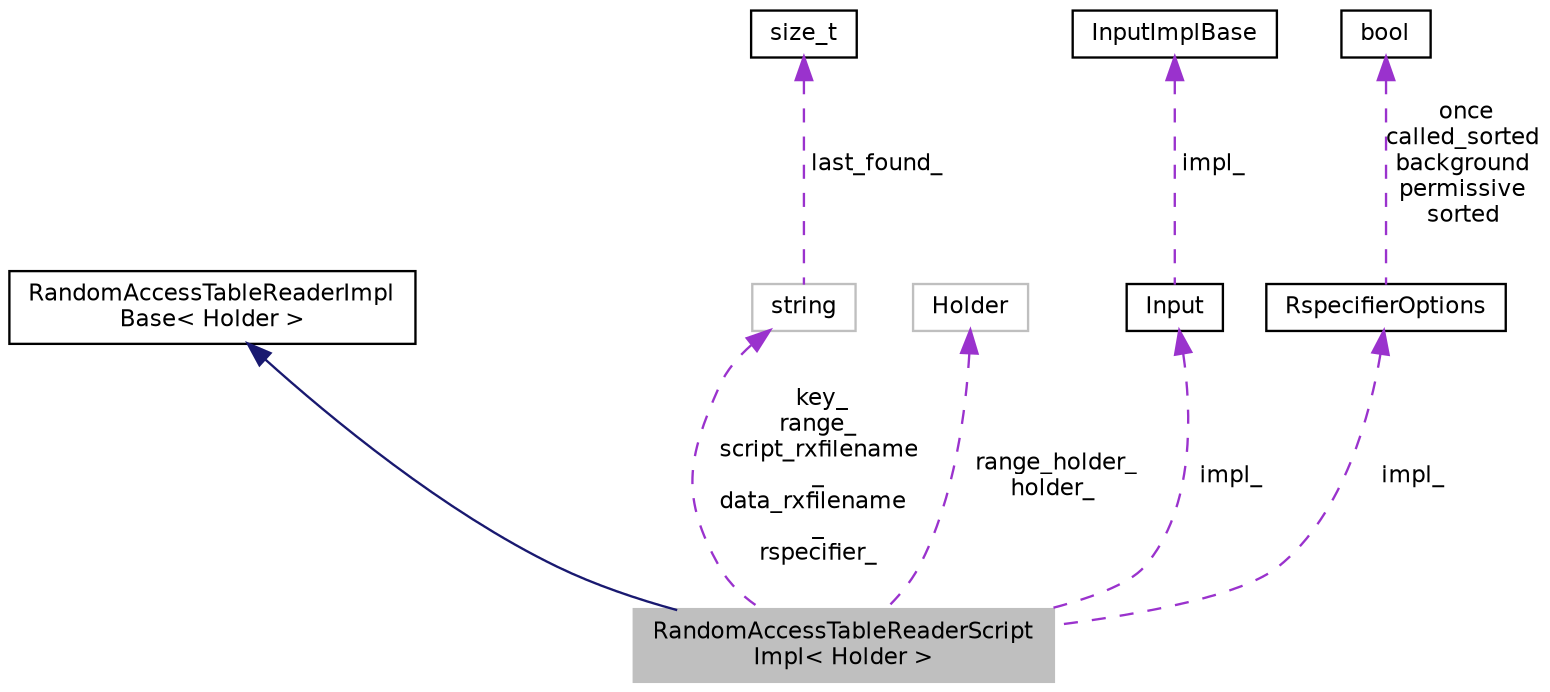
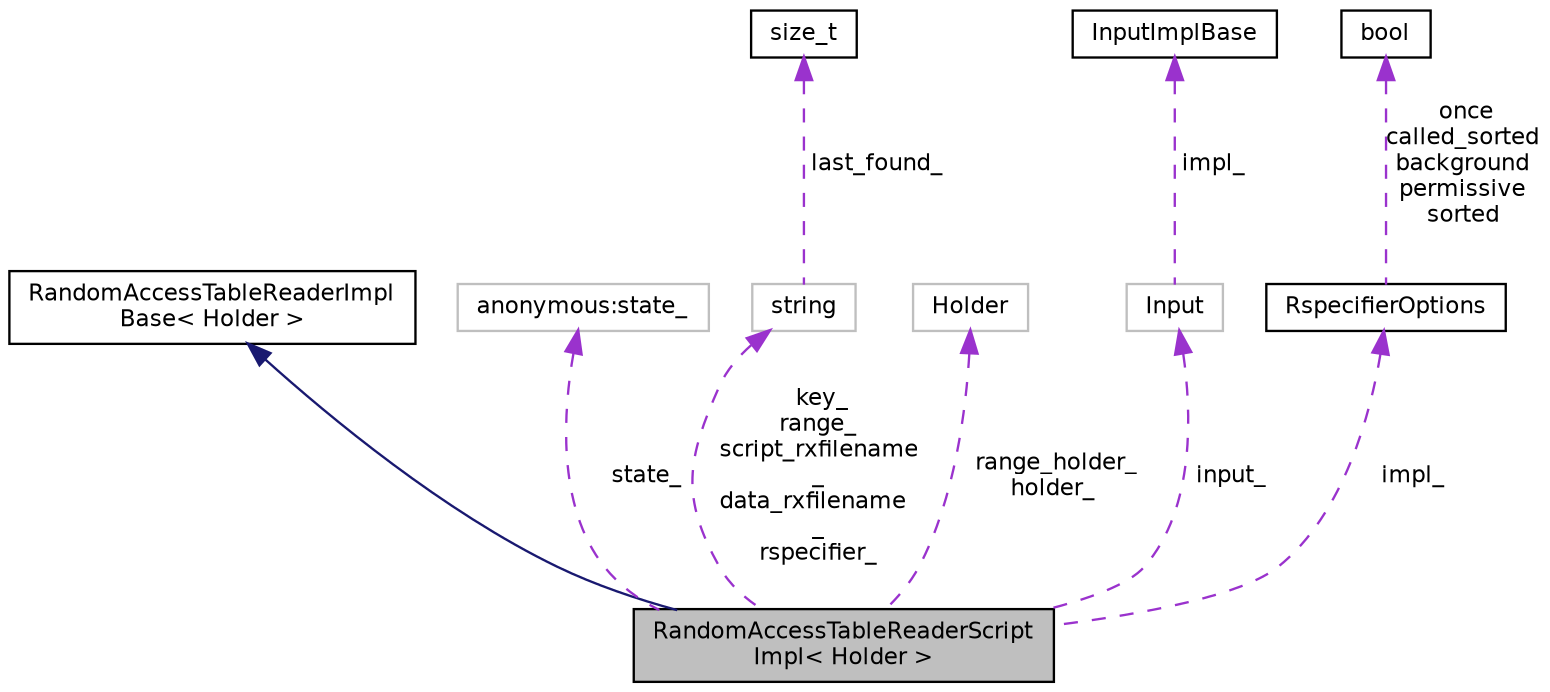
none -> (583, 307)
(1175, 307) -> (1175, 307)
(1229, 476) -> (1229, 476)
(844, 645) -> (844, 645)
